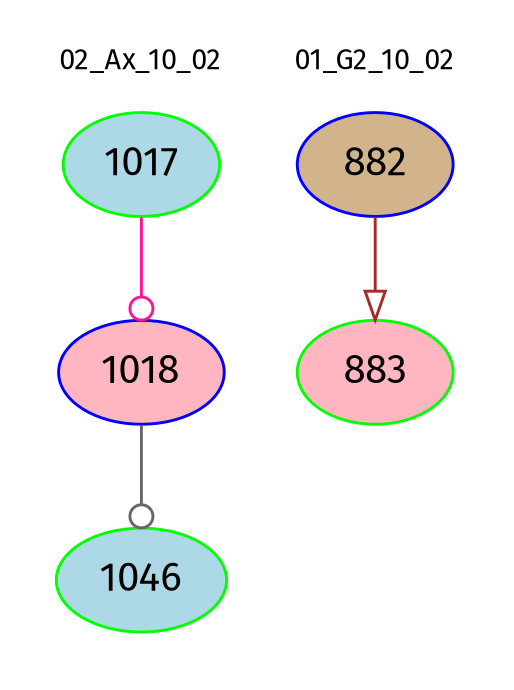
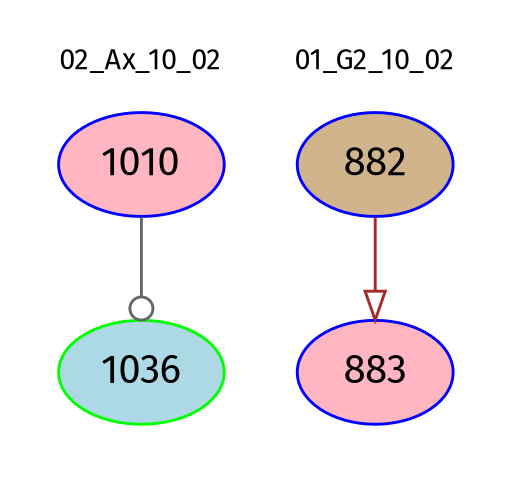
(141, 165) -> none
(141, 372) -> (141, 165)
(375, 372) -> (375, 372)
(141, 580) -> (141, 372)
